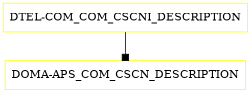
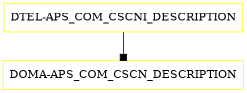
(125, 18) -> (123, 18)
